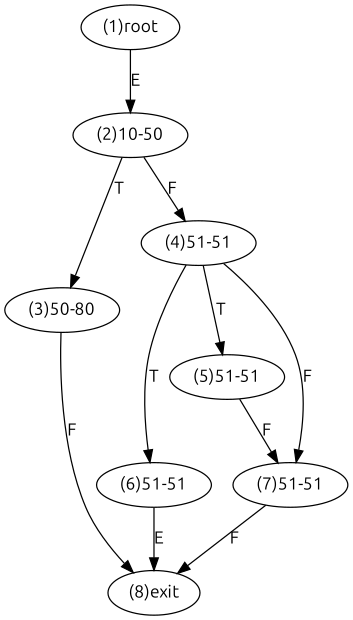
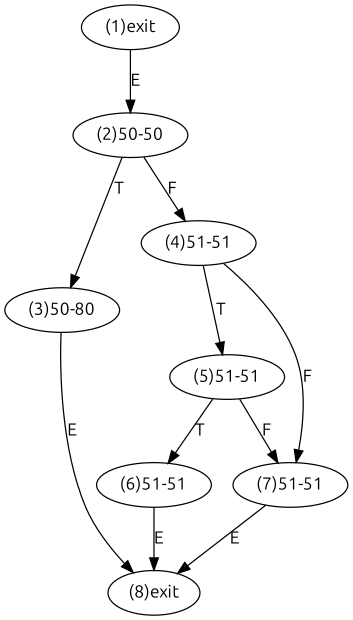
(130, 27) -> (130, 27)
(130, 135) -> (130, 135)
(149, 354) -> (194, 426)
(72, 431) -> (72, 431)
(235, 539) -> (235, 539)
